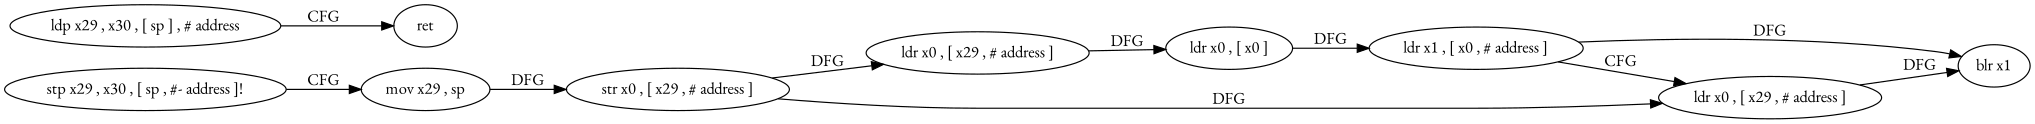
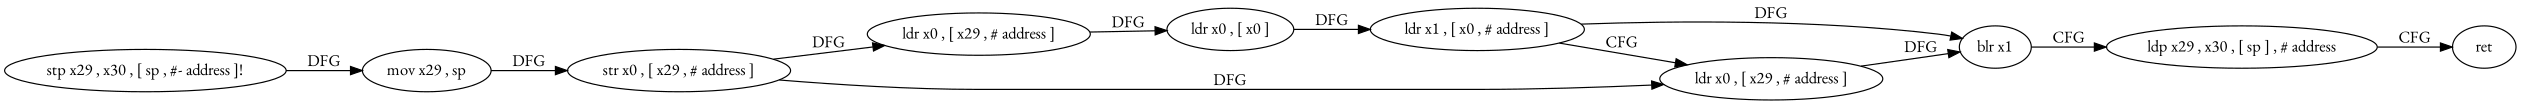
none -> (2063, 47)
(324, 81) -> (324, 62)
